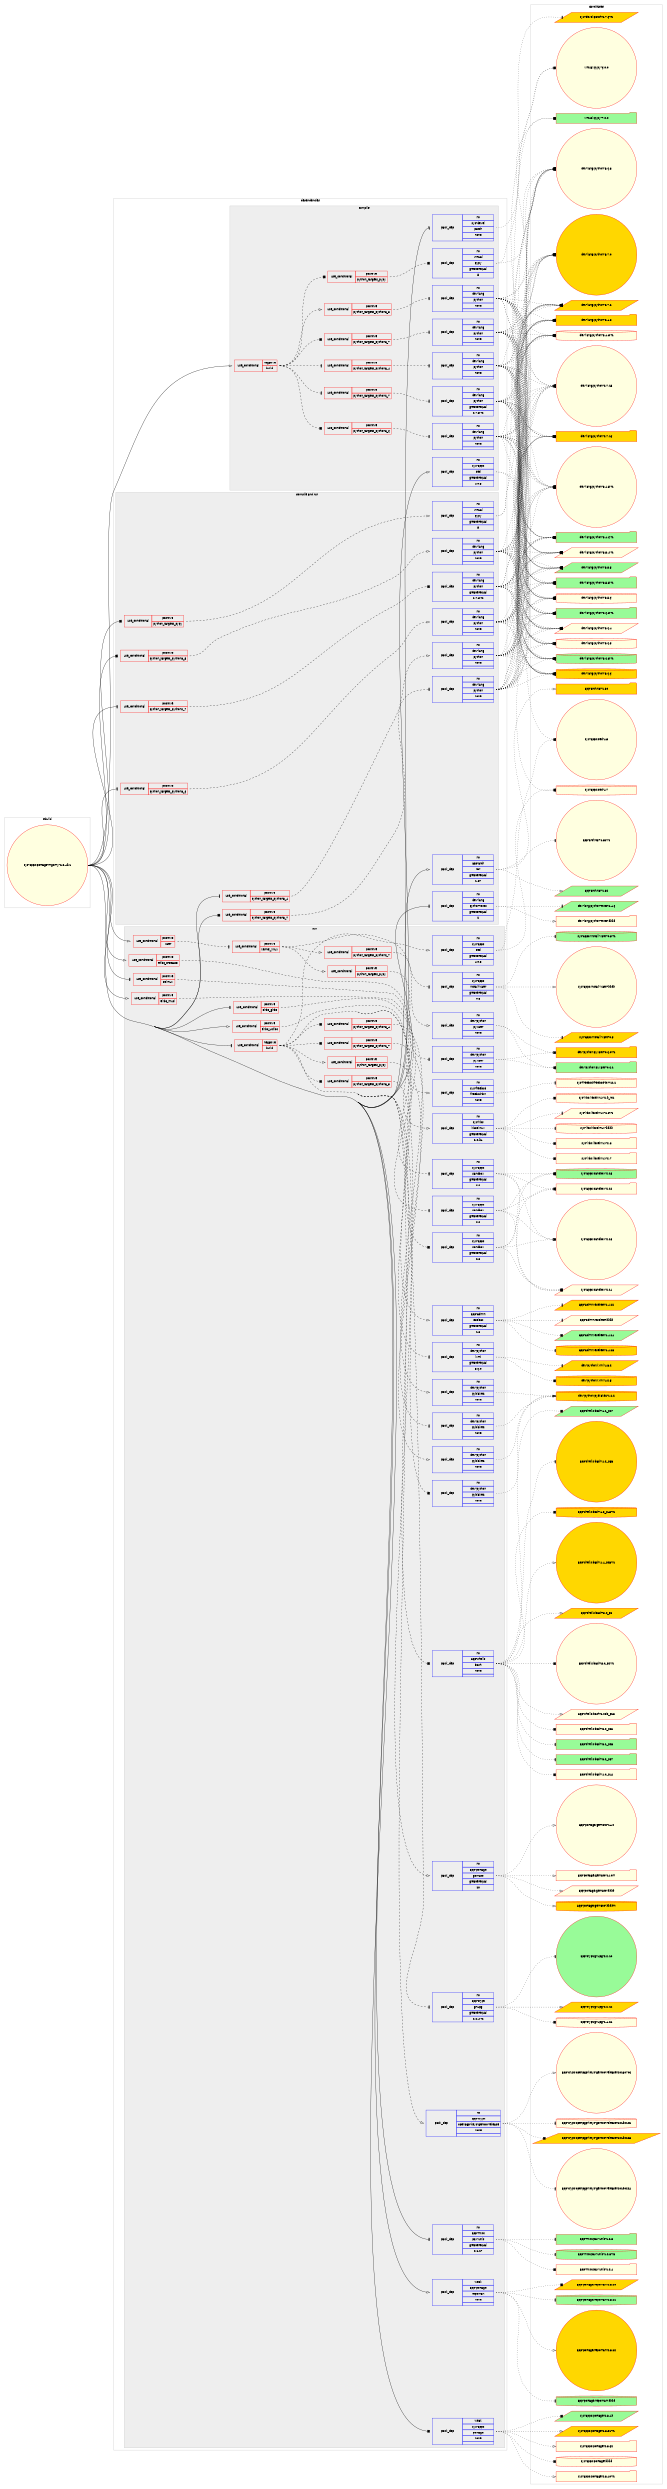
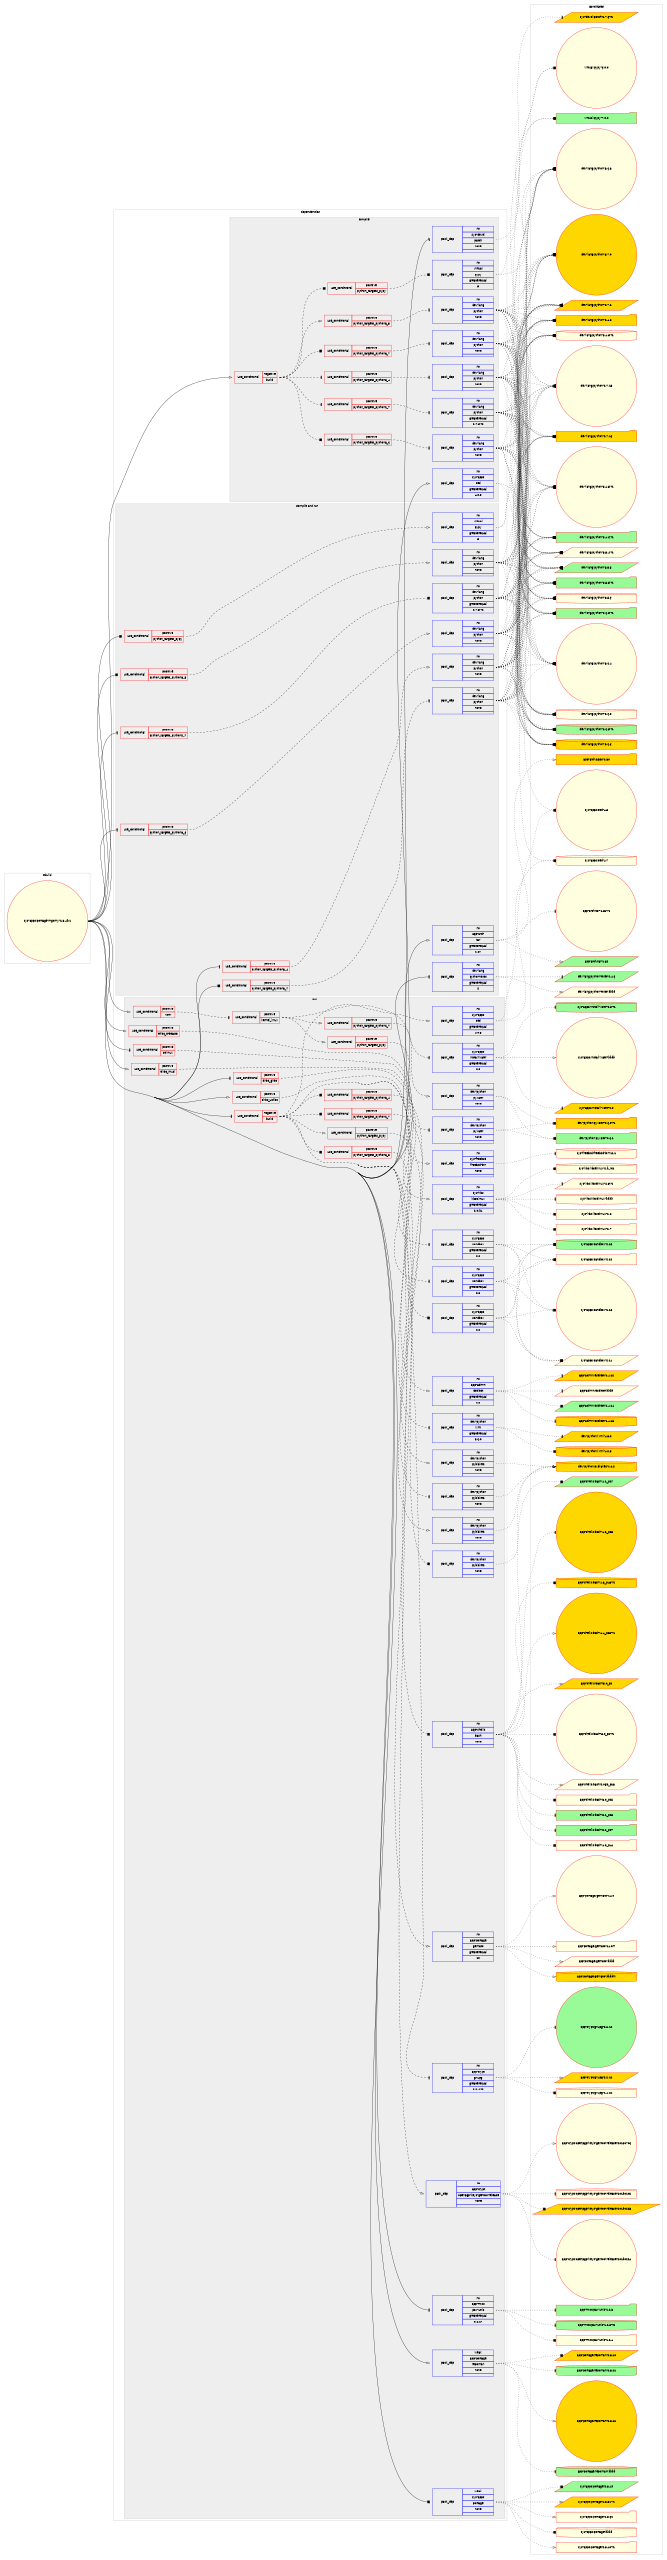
(596, 628) -> (596, 664)
(596, 689) -> (596, 760)
(596, 921) -> (596, 992)
